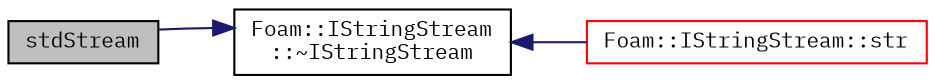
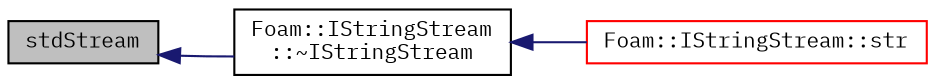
(186, 29) -> (207, 56)
